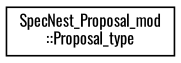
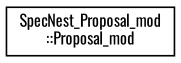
(90, 31) -> (90, 31)
